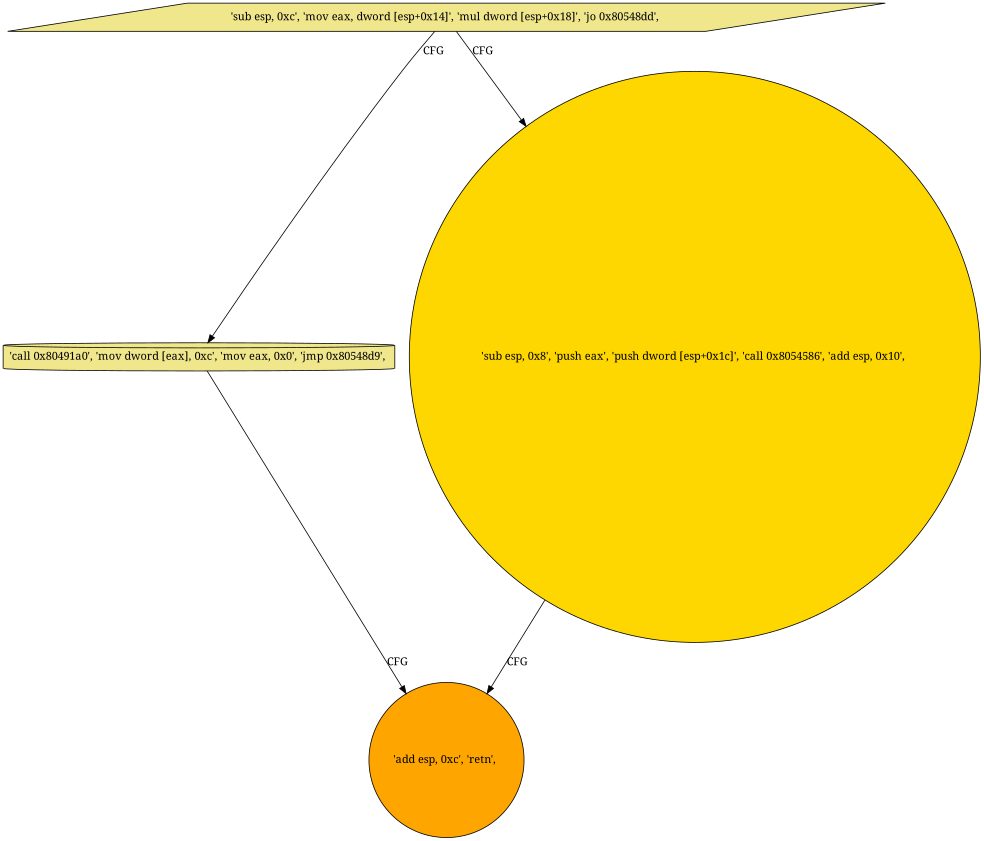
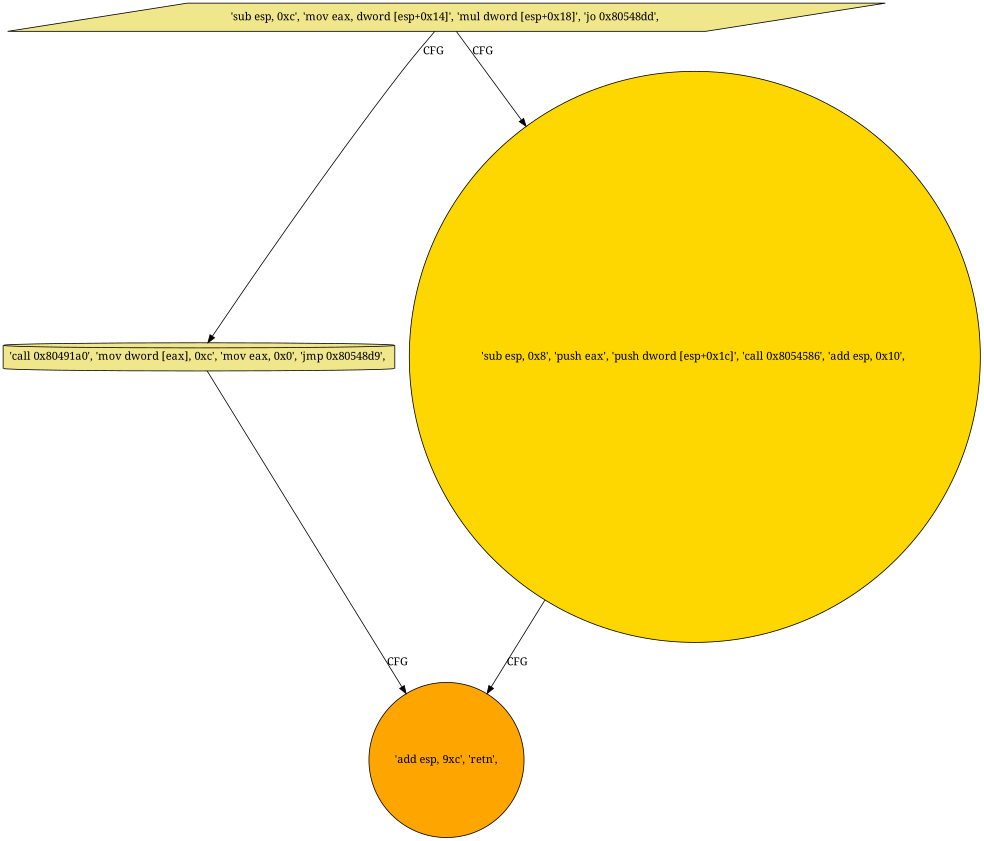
(446, 760) -> (446, 760)
